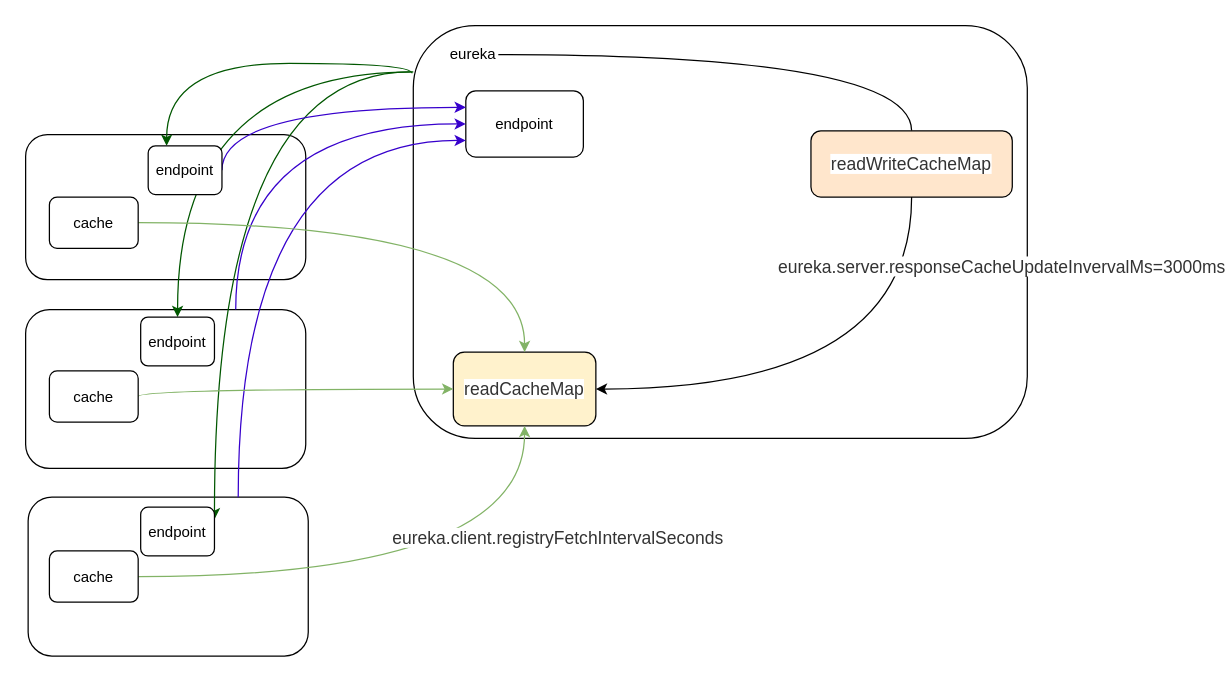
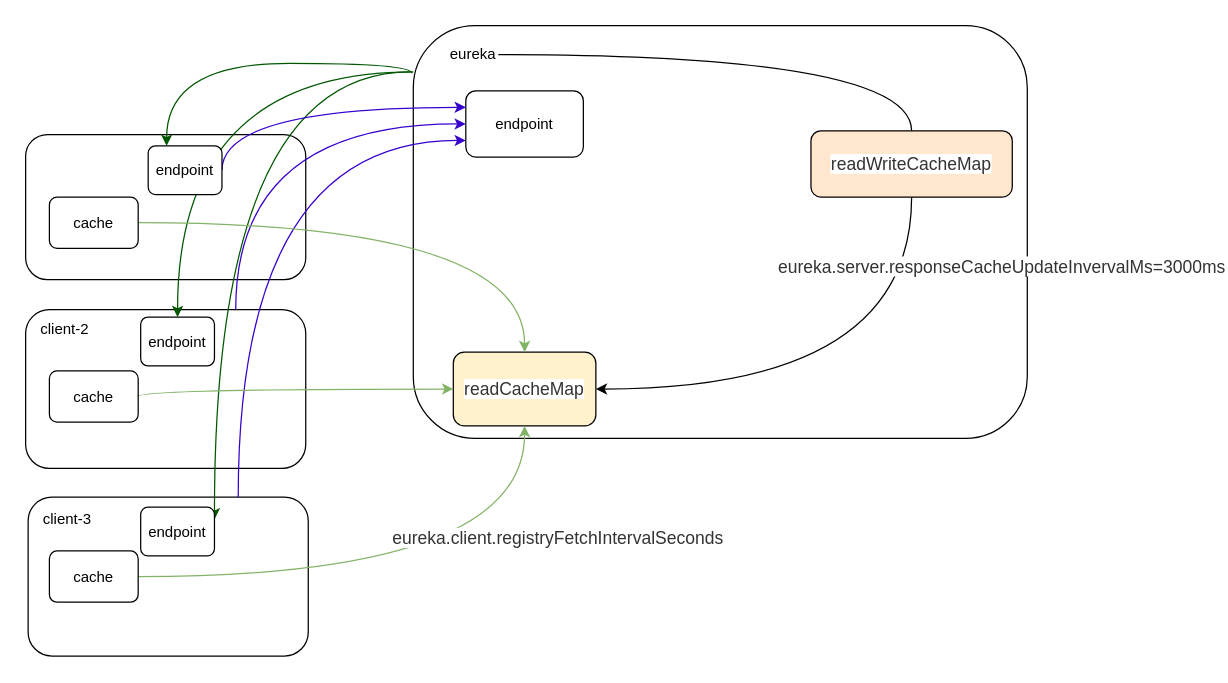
none -> (65, 329)
none -> (68, 519)
